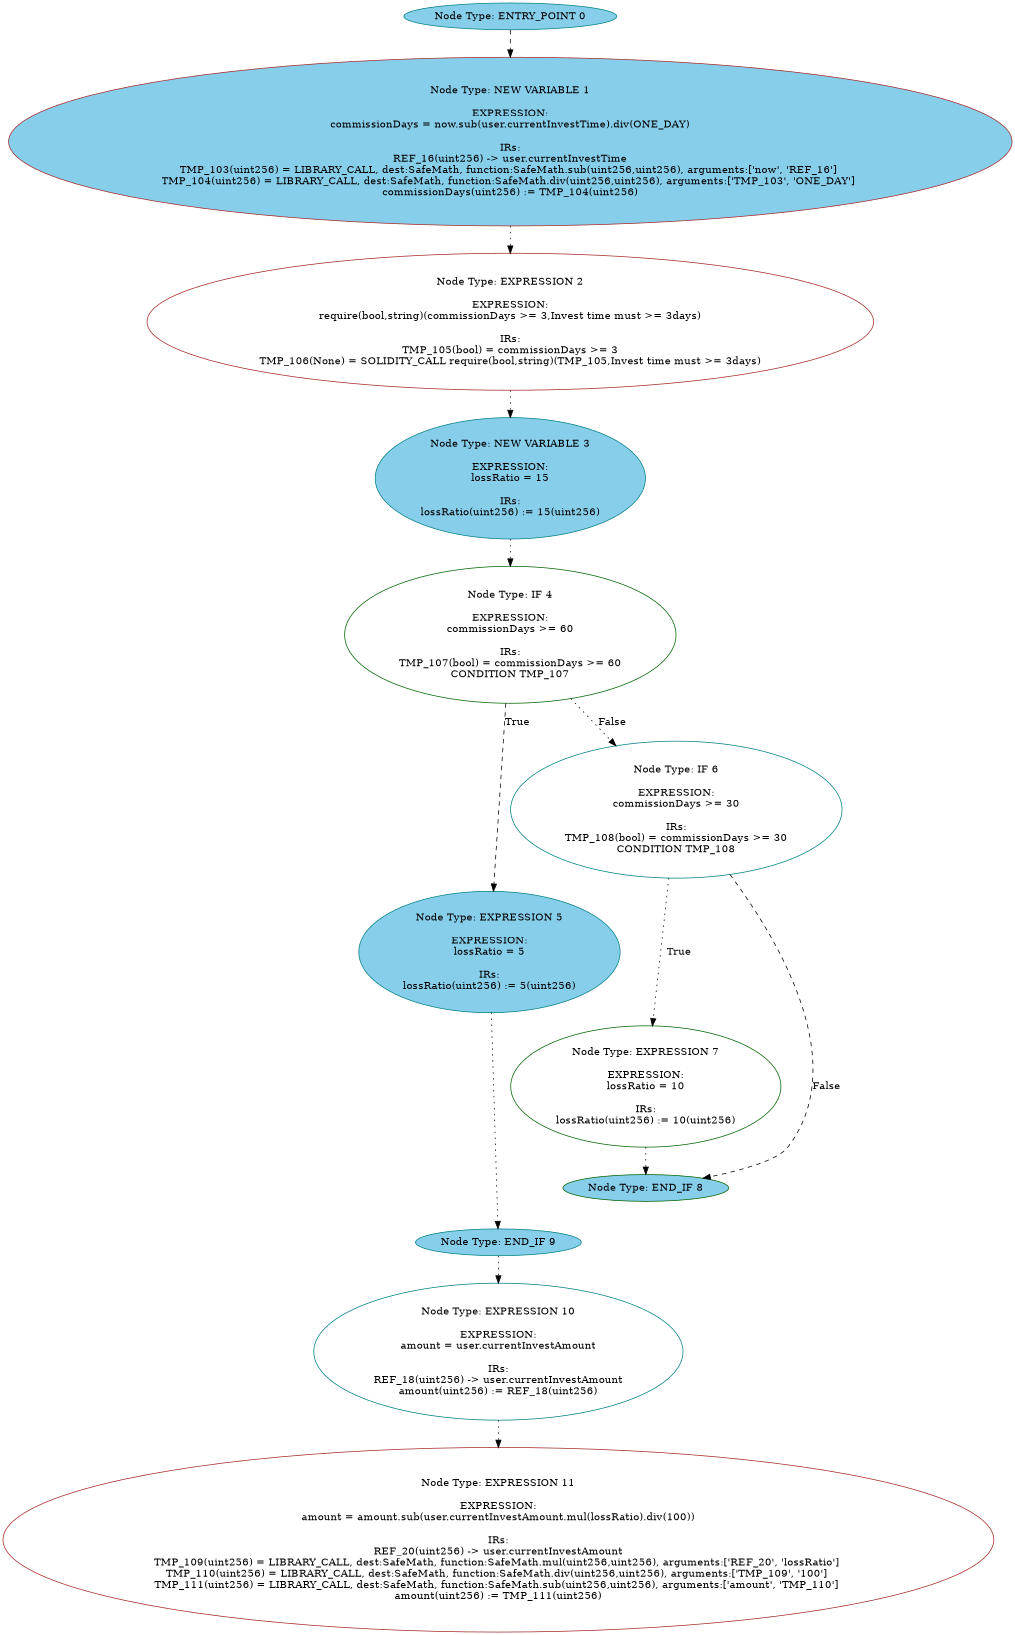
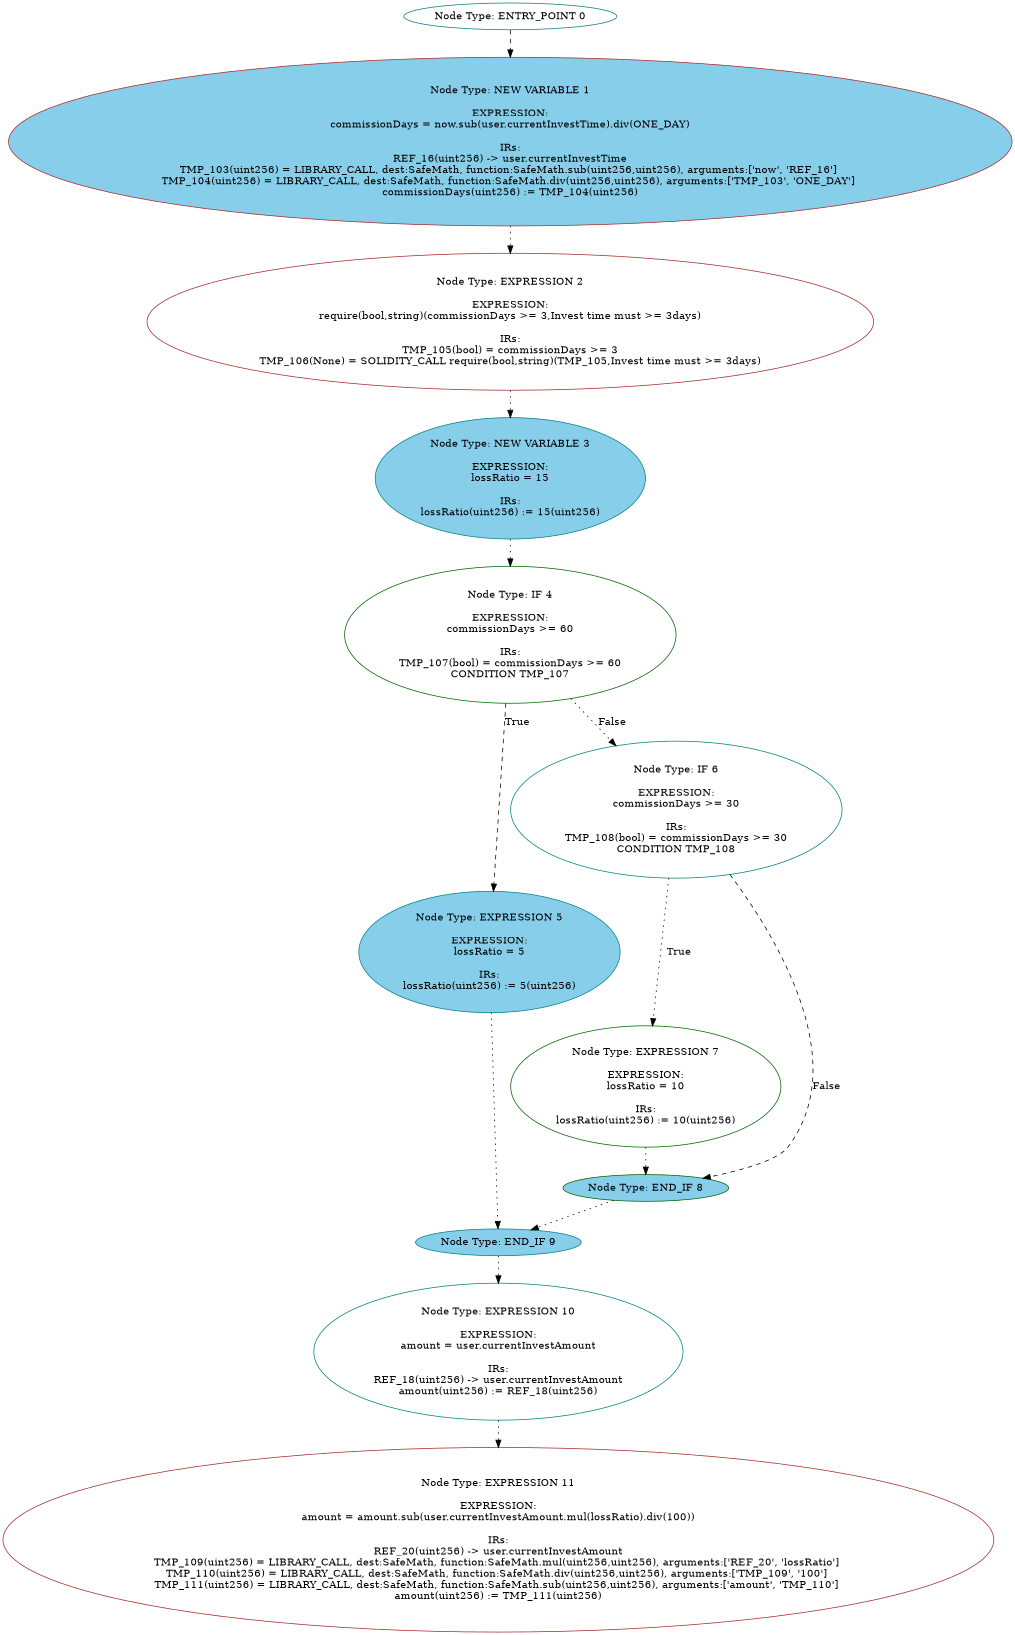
(510, 16) -> (510, 16)
none -> (576, 1214)
